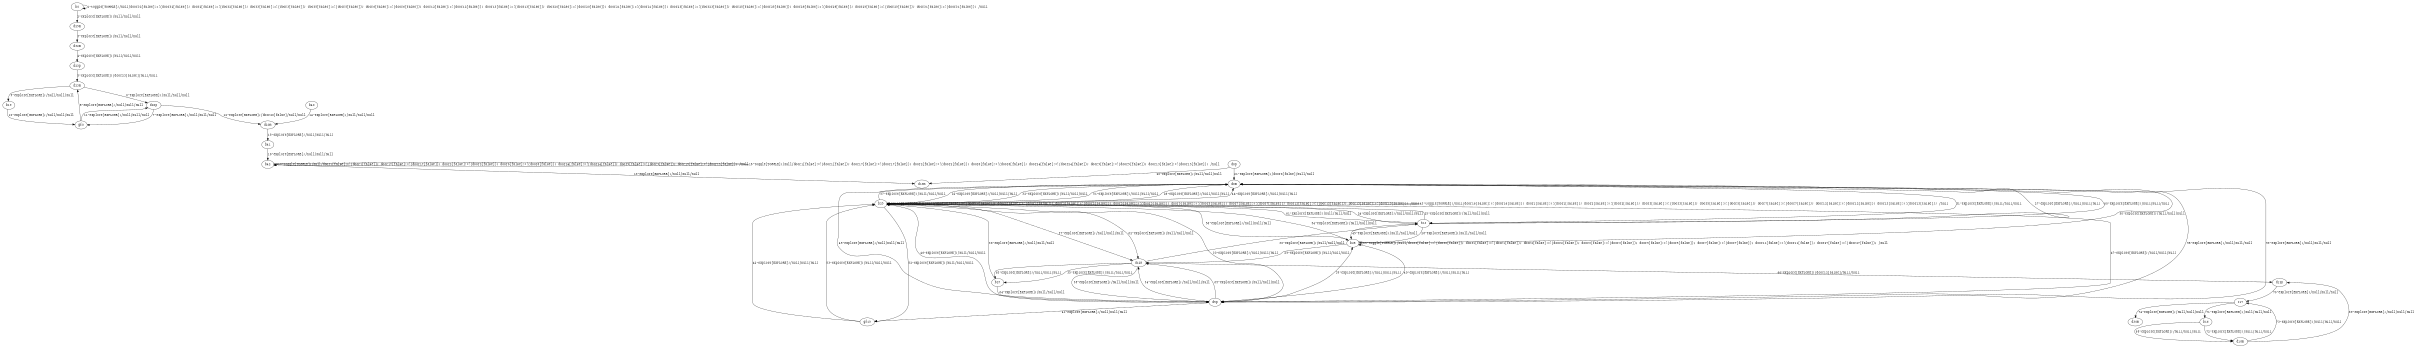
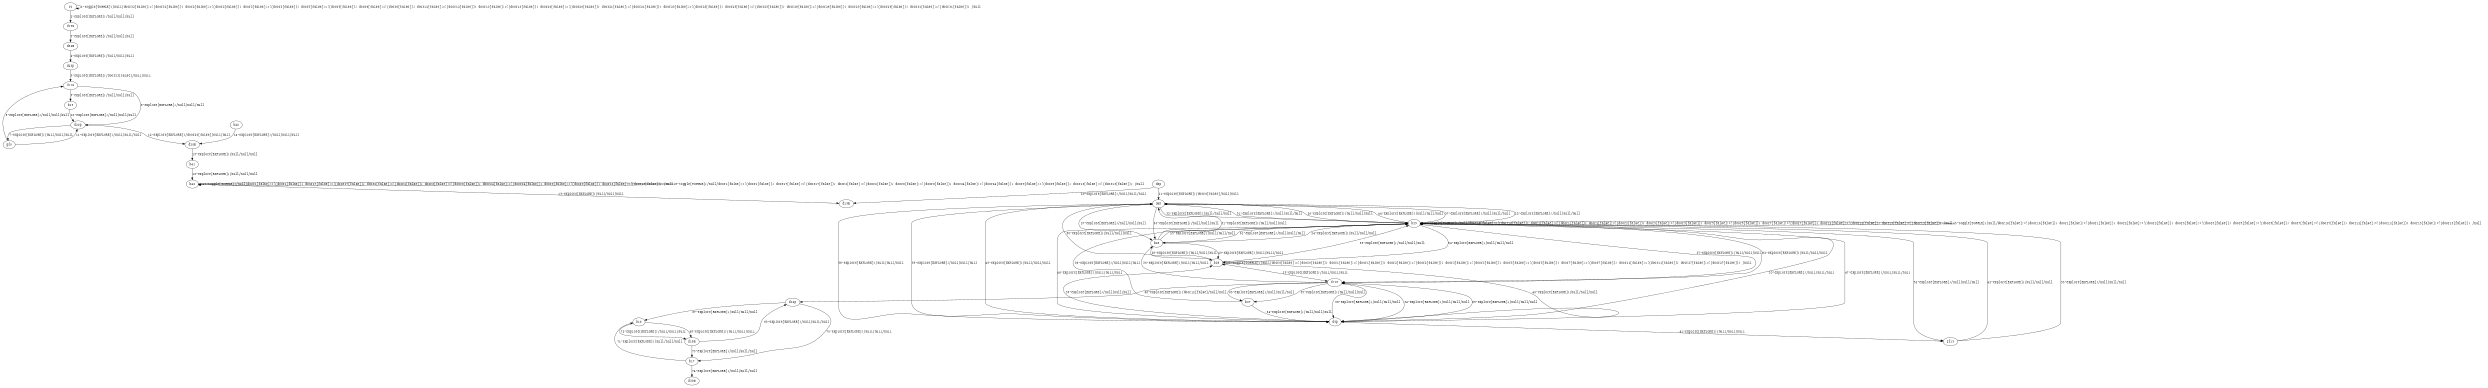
(36, 122) -> (70, 115)
none -> (716, 308)
